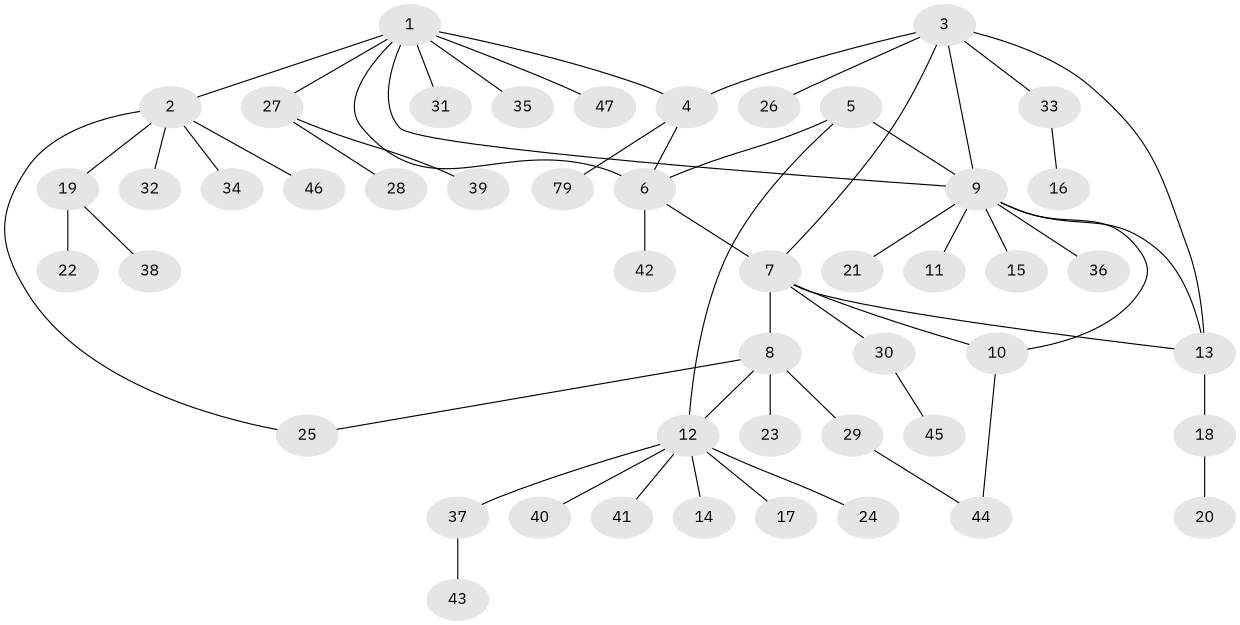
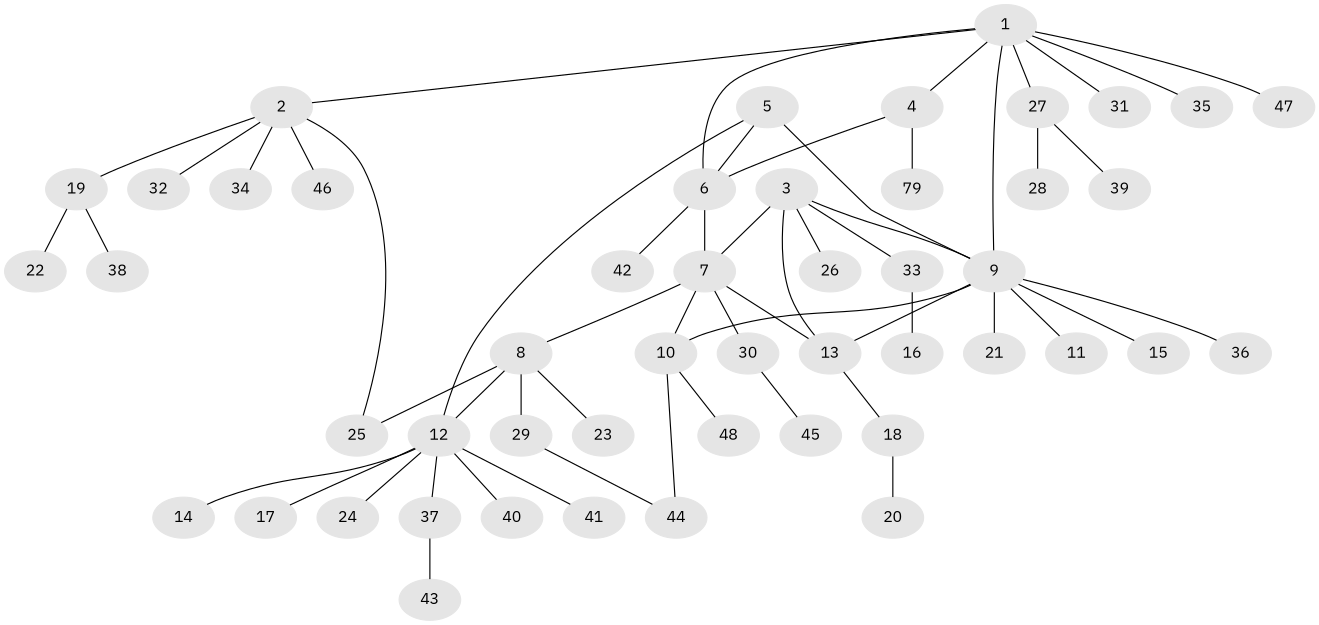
(812, 59) -> none
none -> (729, 436)
